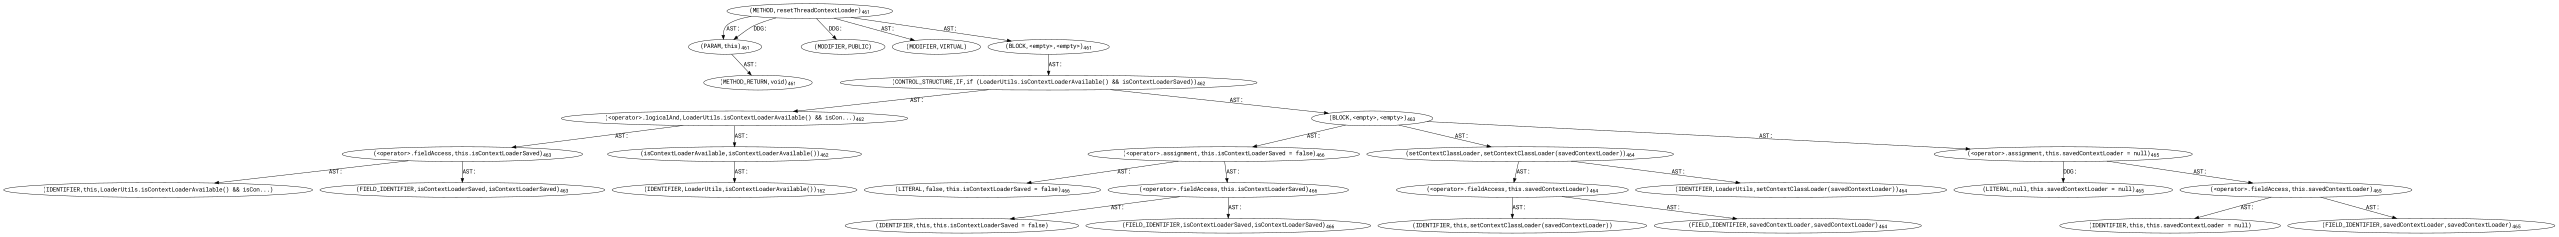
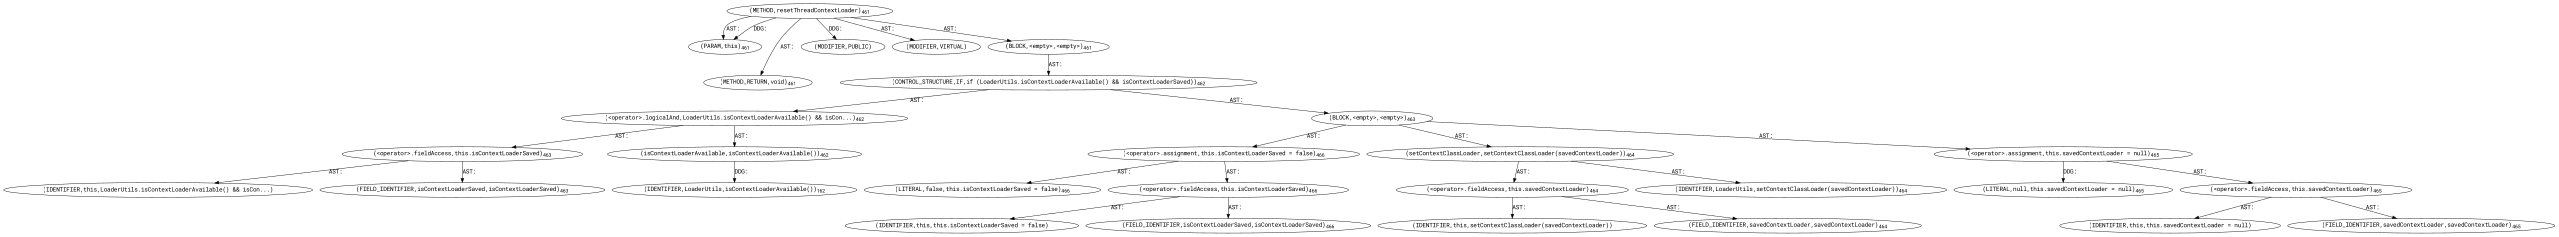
(740, 63) -> (778, 42)
(743, 172) -> (743, 172)
